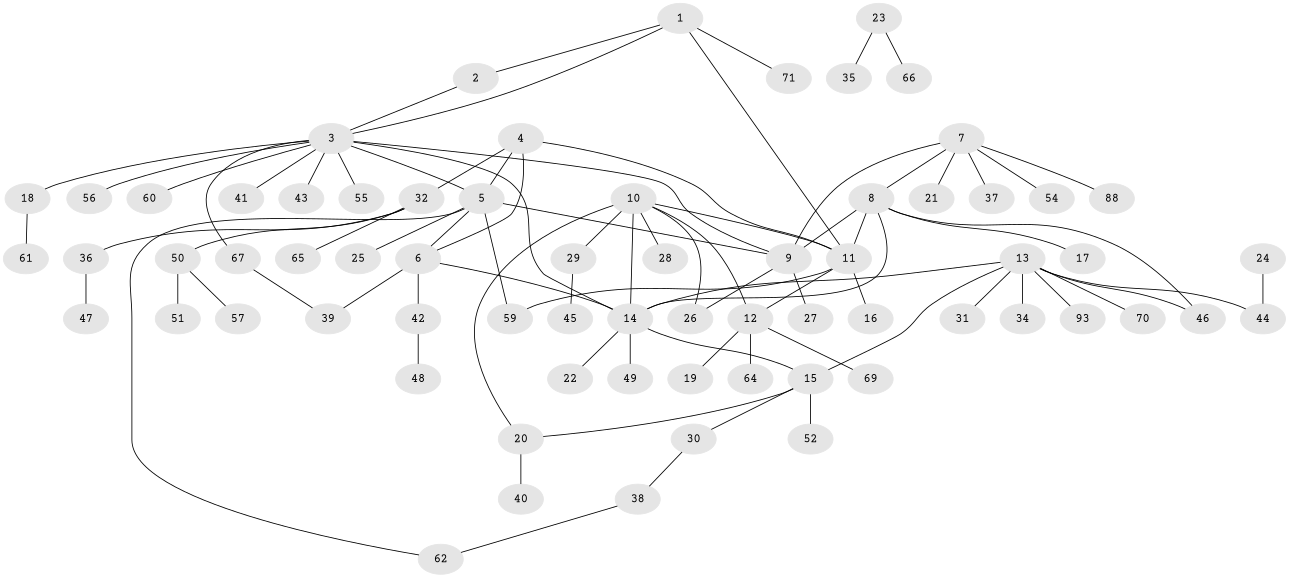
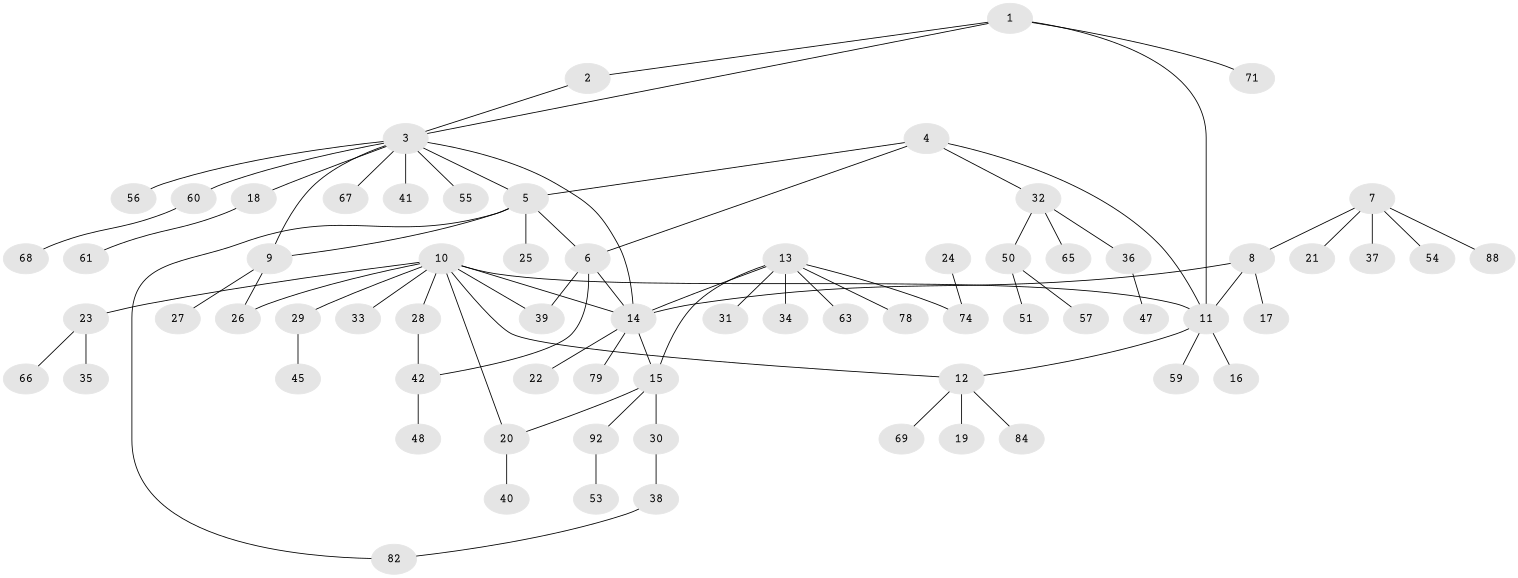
(854, 175) -> none
(301, 199) -> none
(834, 226) -> none
none -> (26, 259)
(496, 259) -> none
none -> (263, 284)
(283, 289) -> (492, 289)
none -> (358, 319)
(1083, 319) -> (846, 319)
(1143, 319) -> (906, 319)
(1203, 319) -> none
(1263, 319) -> (966, 319)
none -> (418, 349)
(630, 379) -> (596, 379)
(750, 379) -> (1022, 439)
(811, 439) -> (596, 439)
none -> (596, 499)
(441, 559) -> (394, 559)
